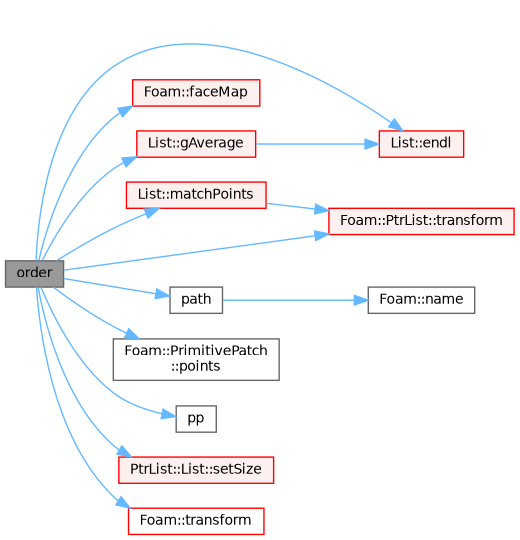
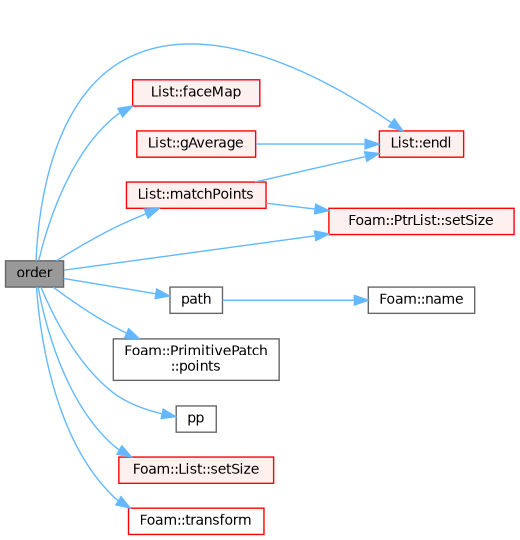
(196, 93) -> (196, 93)
none -> (310, 169)
(76, 206) -> none
(421, 221) -> (421, 221)
(196, 470) -> (196, 470)
